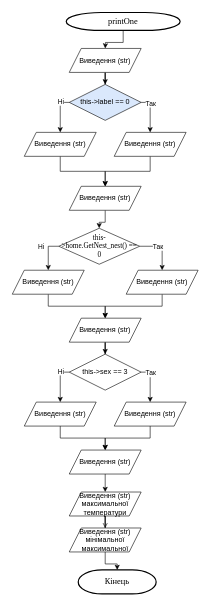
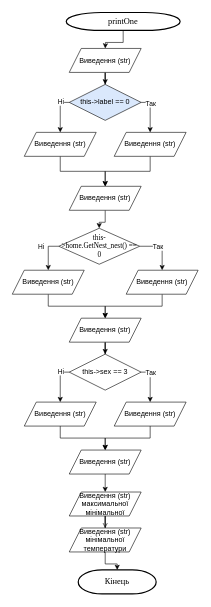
(105, 504) -> (105, 504)
(105, 540) -> (105, 540)
